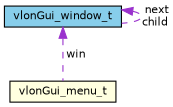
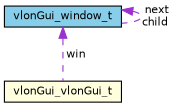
(63, 92) -> (63, 92)
